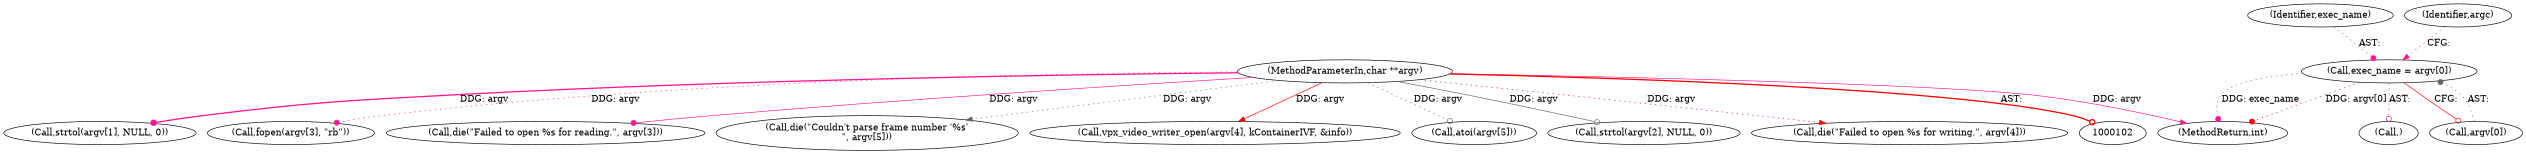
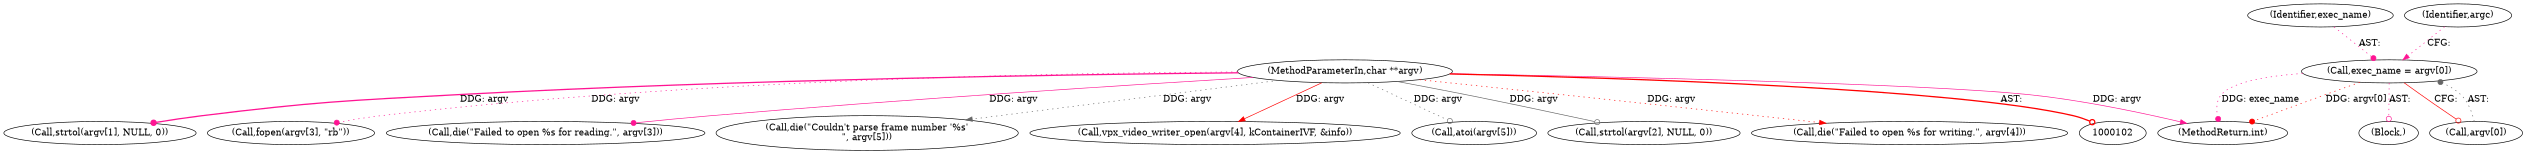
(2389, 133) -> (2389, 133)
